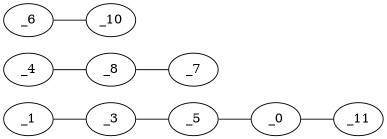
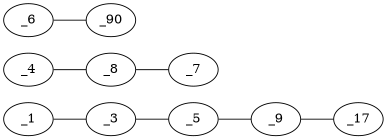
(111, 20) -> (111, 20)
(276, 119) -> (276, 119)
(358, 119) -> (358, 119)
